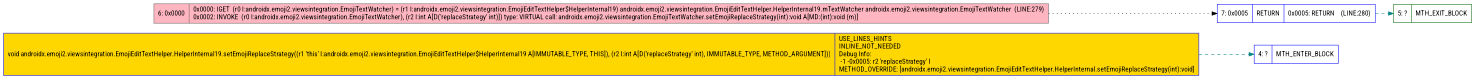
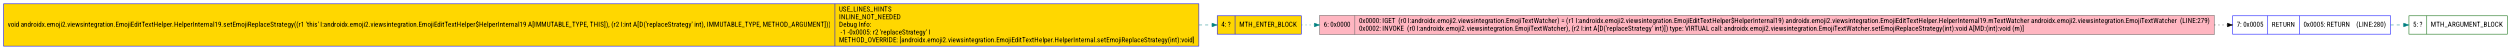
(1441, 13) -> (2467, 25)
none -> (1308, 25)
(1296, 54) -> (1259, 25)
